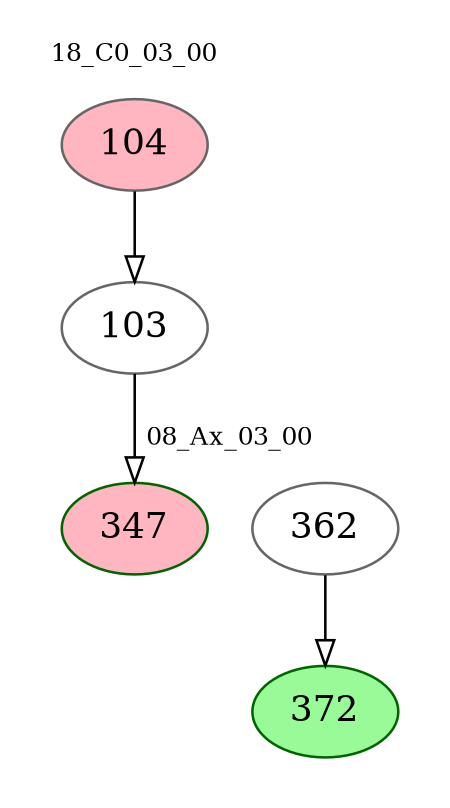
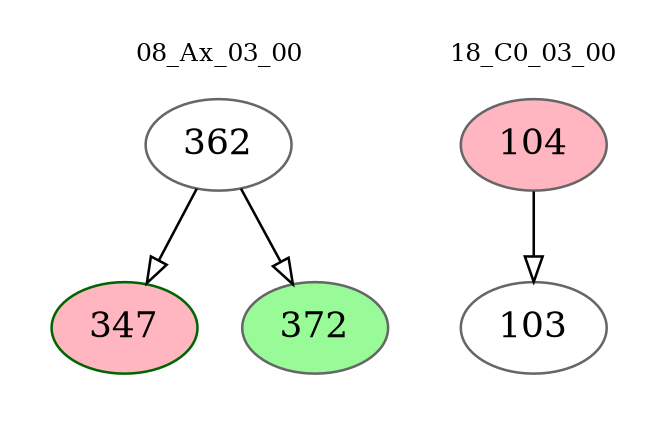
(135, 430) -> (178, 224)
(325, 712) -> (315, 328)
